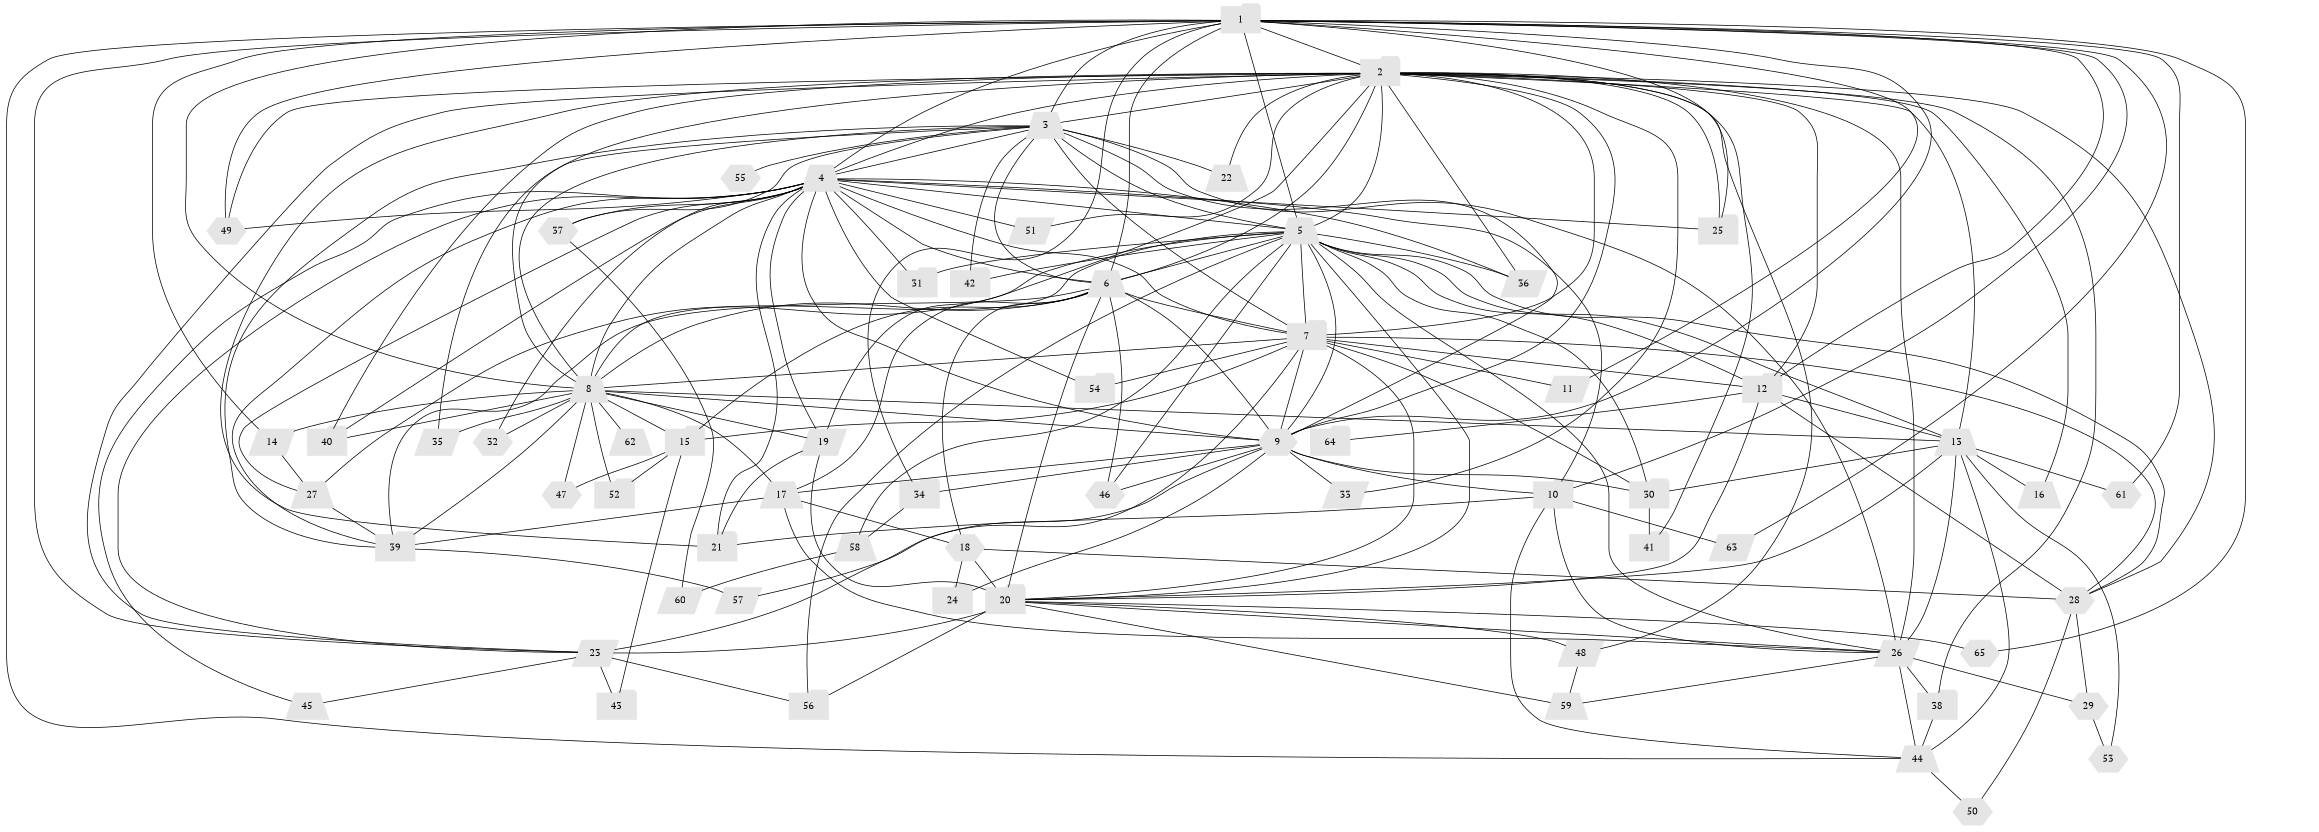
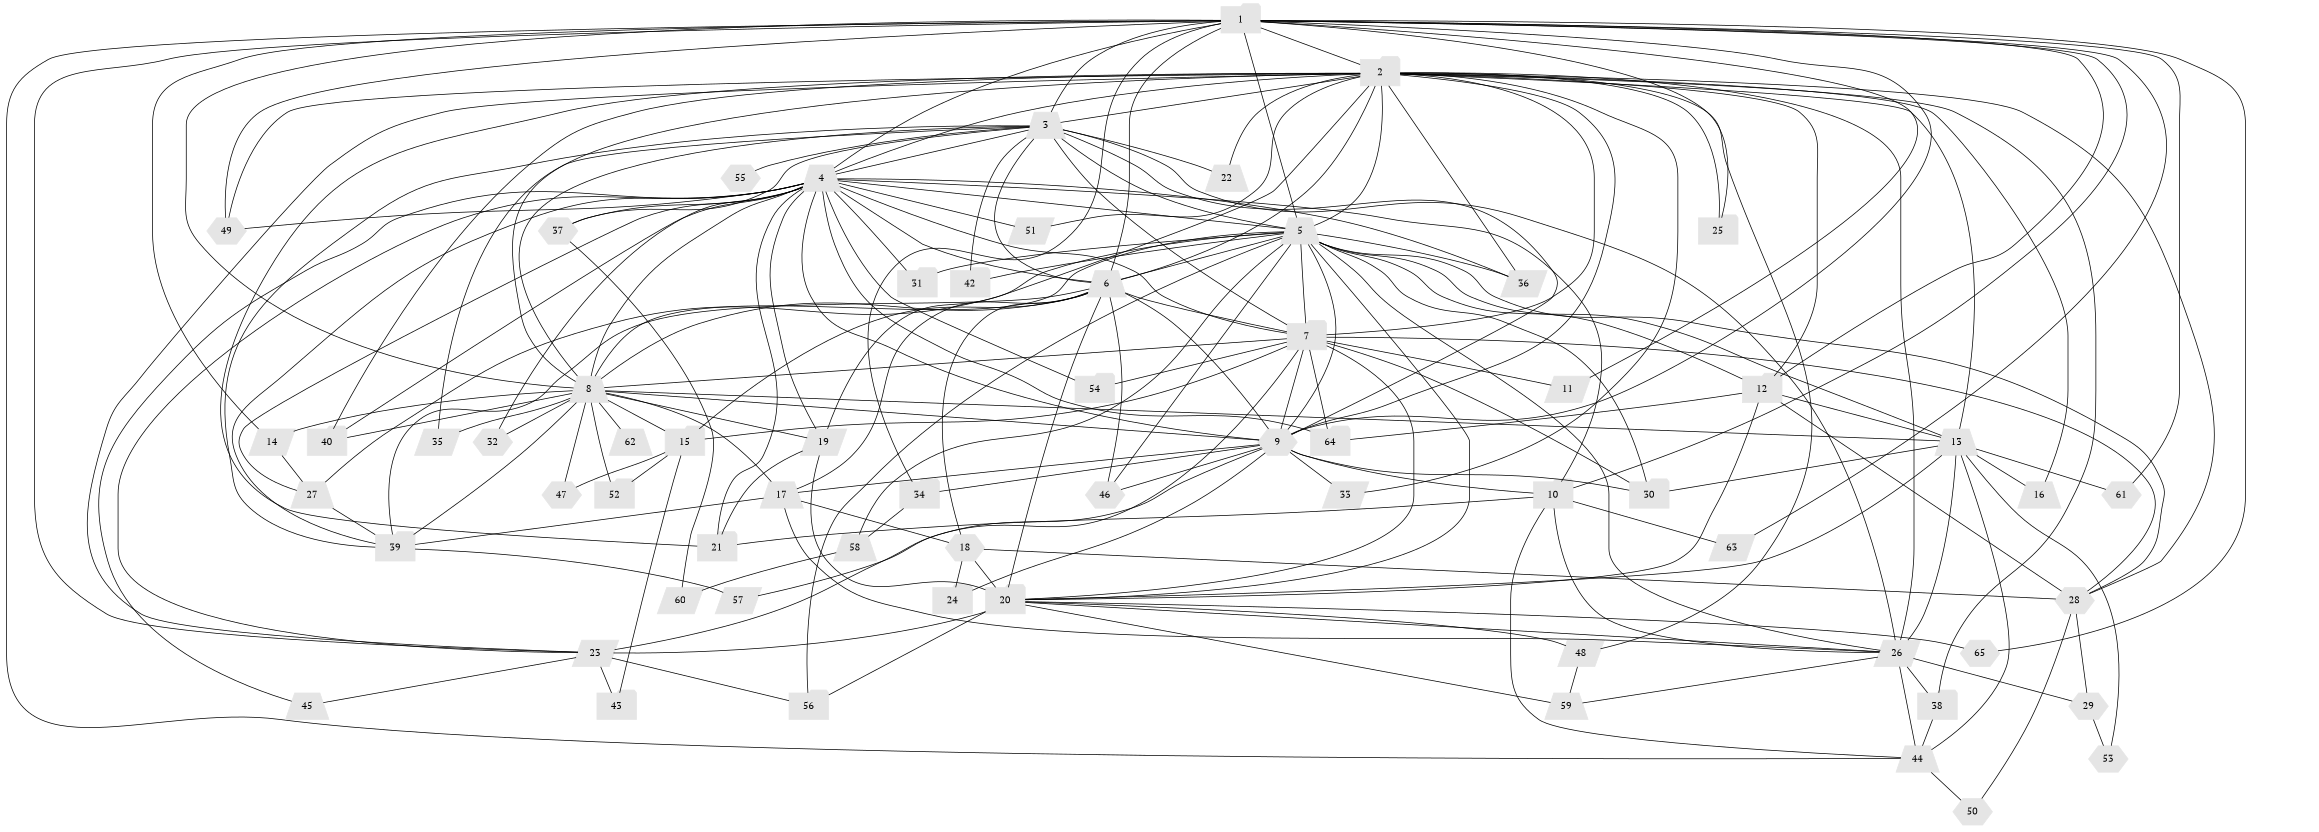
(1397, 211) -> (1022, 381)
(1534, 363) -> (1319, 393)
(1649, 548) -> none
